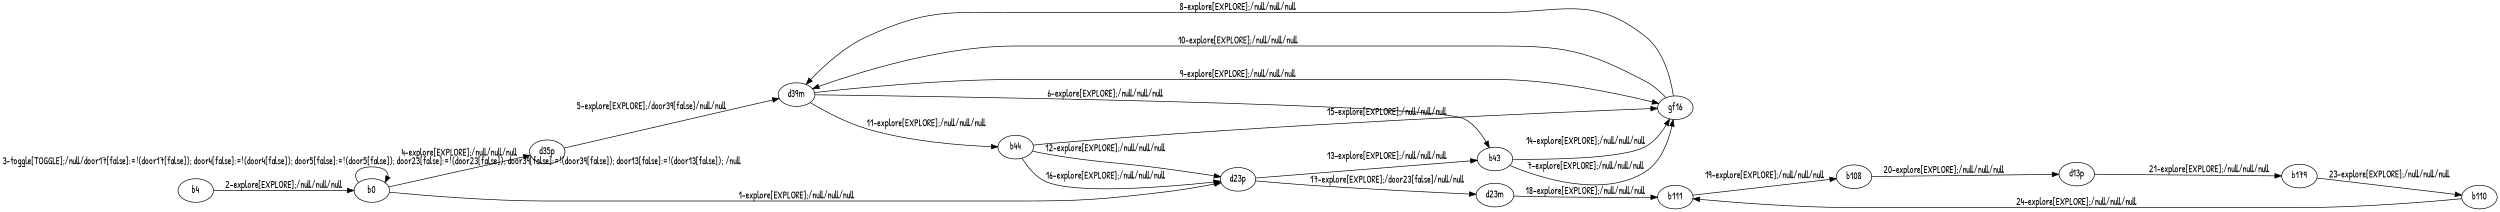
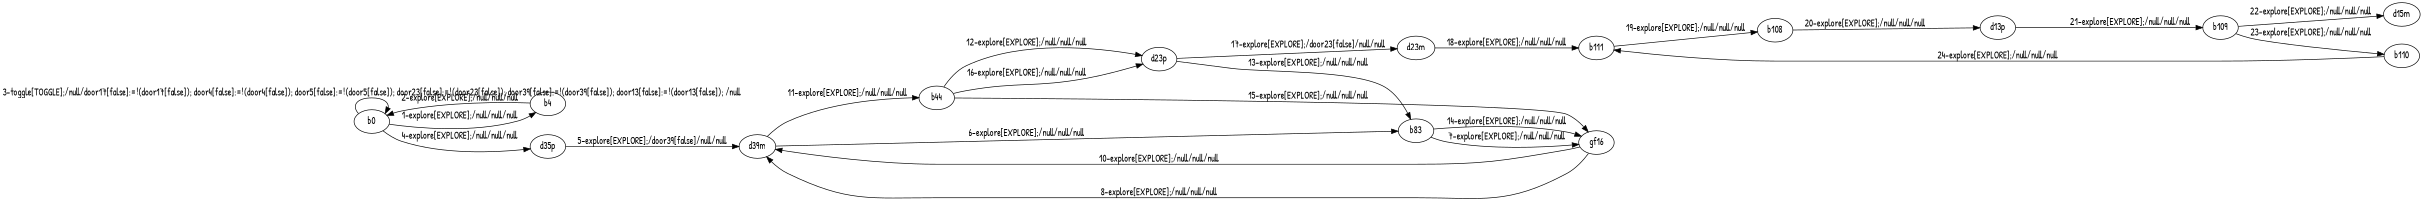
none -> (2402, 14)
(1234, 79) -> none
(1495, 159) -> (1416, 131)
(2299, 176) -> (2221, 28)
(802, 201) -> (460, 129)
